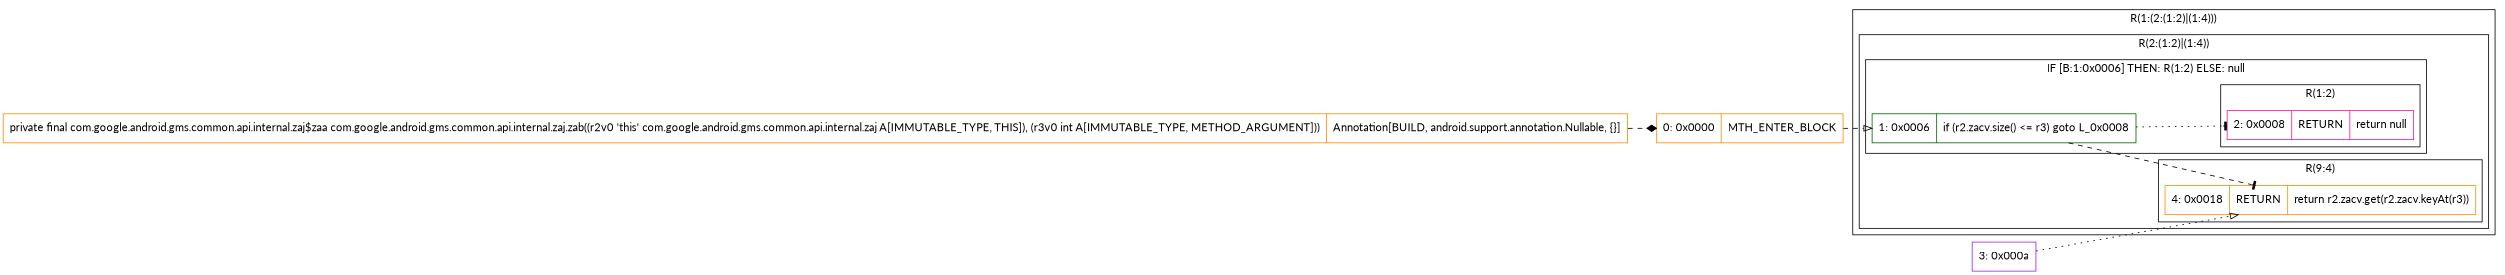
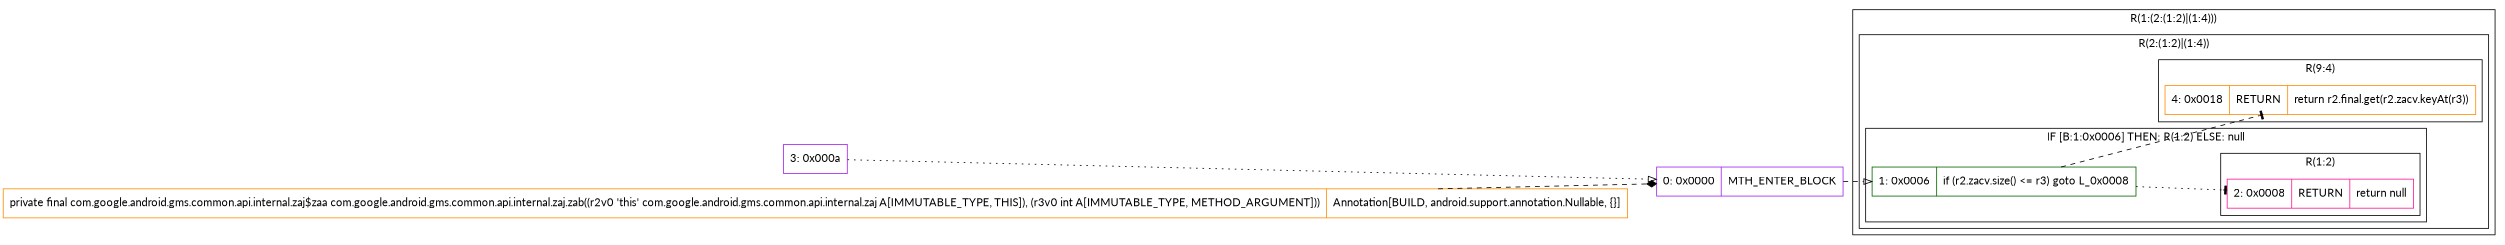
(1750, 128) -> (1750, 182)
(2382, 200) -> (2382, 100)
(2099, 240) -> (1248, 169)
